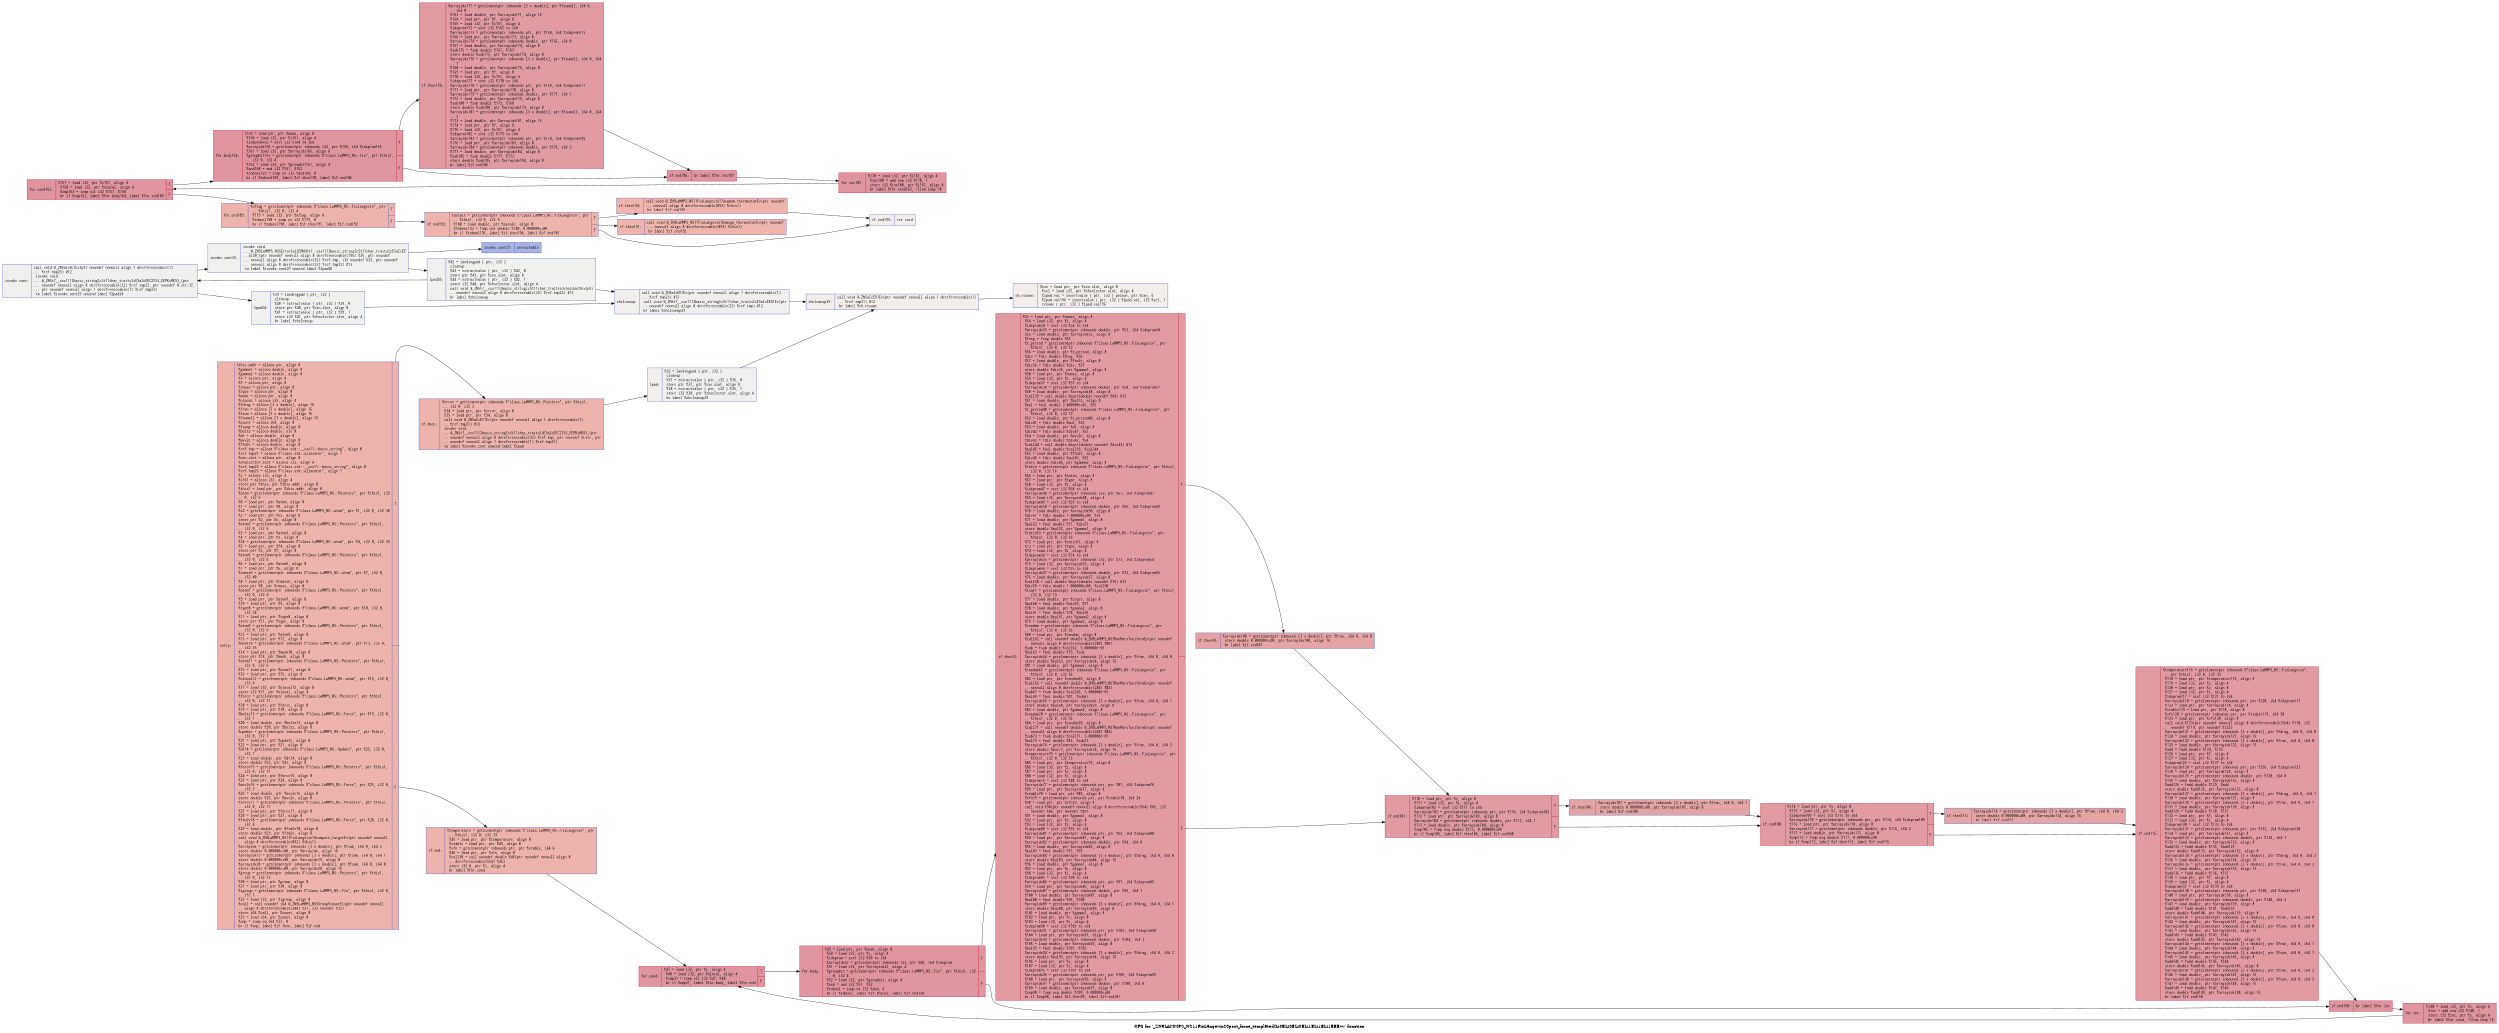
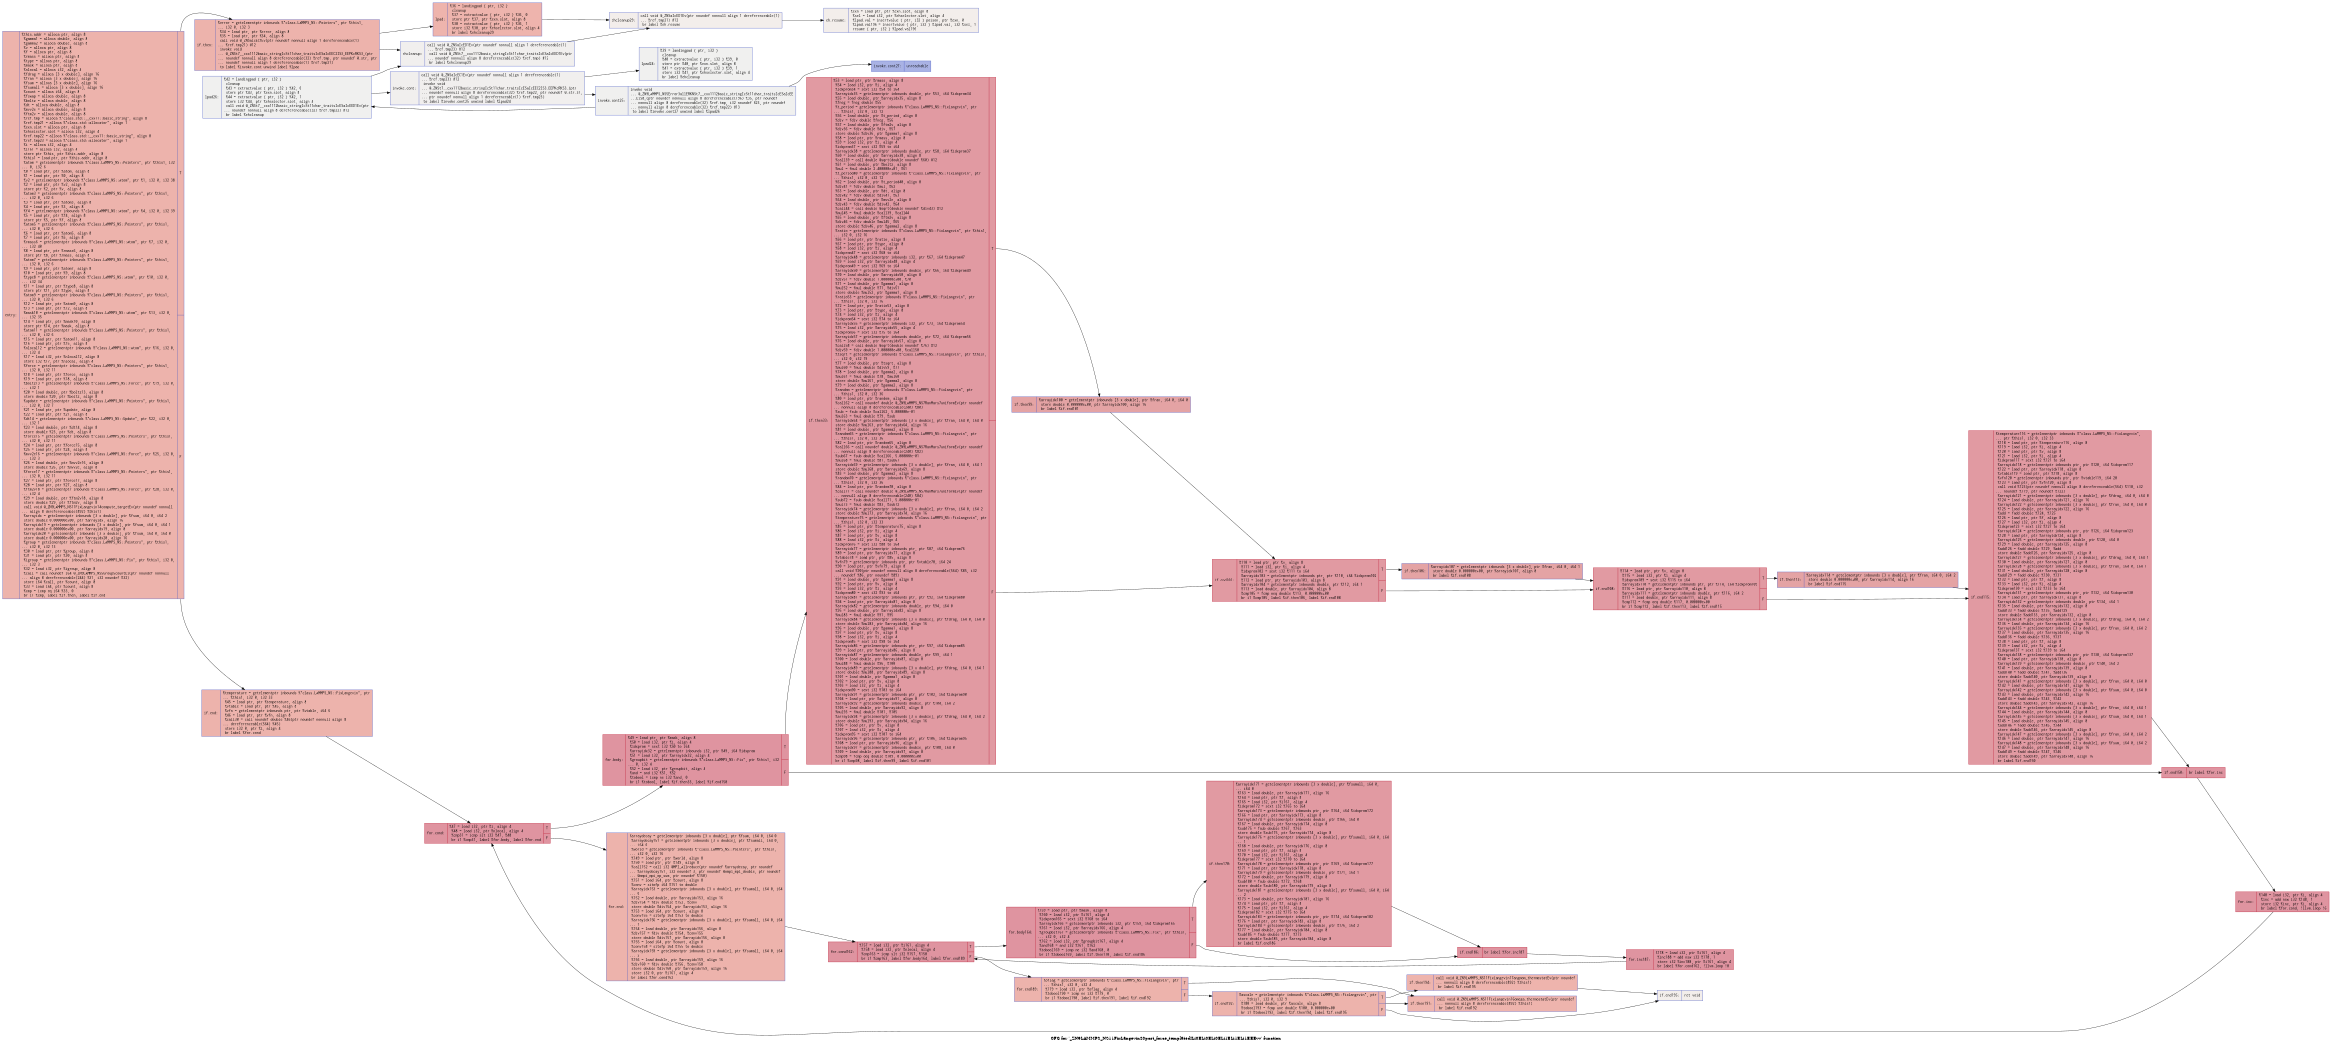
(488, 305) -> (388, 50)
(702, 385) -> (487, 19)
(266, 431) -> (54, 101)
none -> (696, 907)
none -> (1301, 979)
